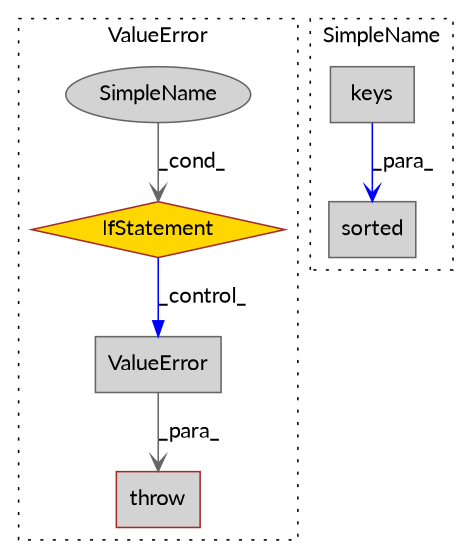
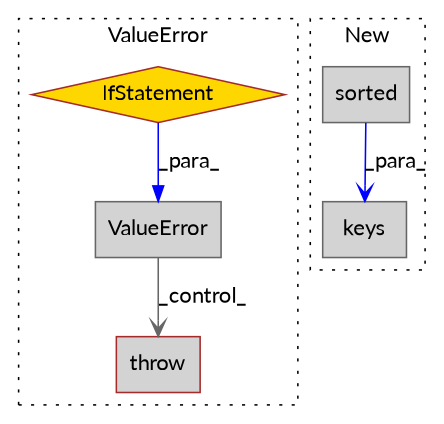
(382, 36) -> (368, 36)
(158, 95) -> none
(372, 154) -> (365, 154)
(203, 297) -> (189, 162)
(189, 432) -> (203, 297)
